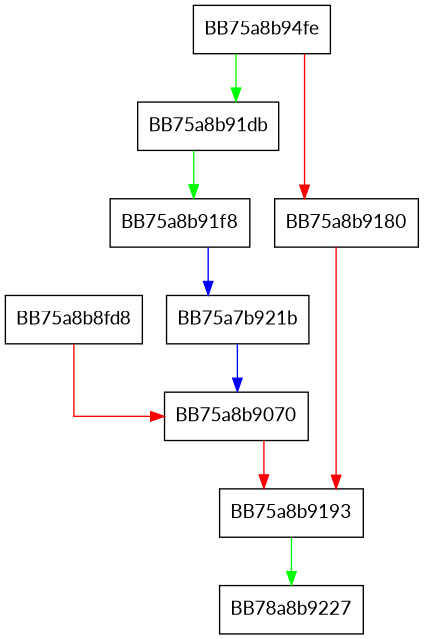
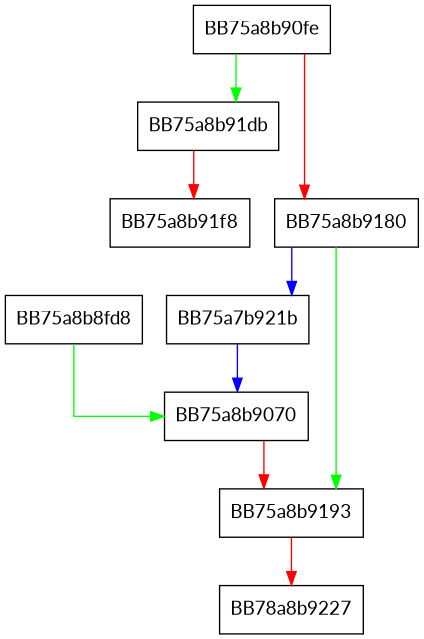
(262, 30) -> (262, 30)
(194, 168) -> (194, 168)
(208, 264) -> (292, 264)
(336, 361) -> (336, 361)
(76, 416) -> (76, 416)
(291, 555) -> (291, 555)
